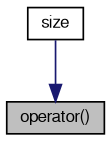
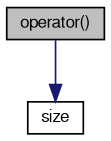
(56, 62) -> (56, 62)
